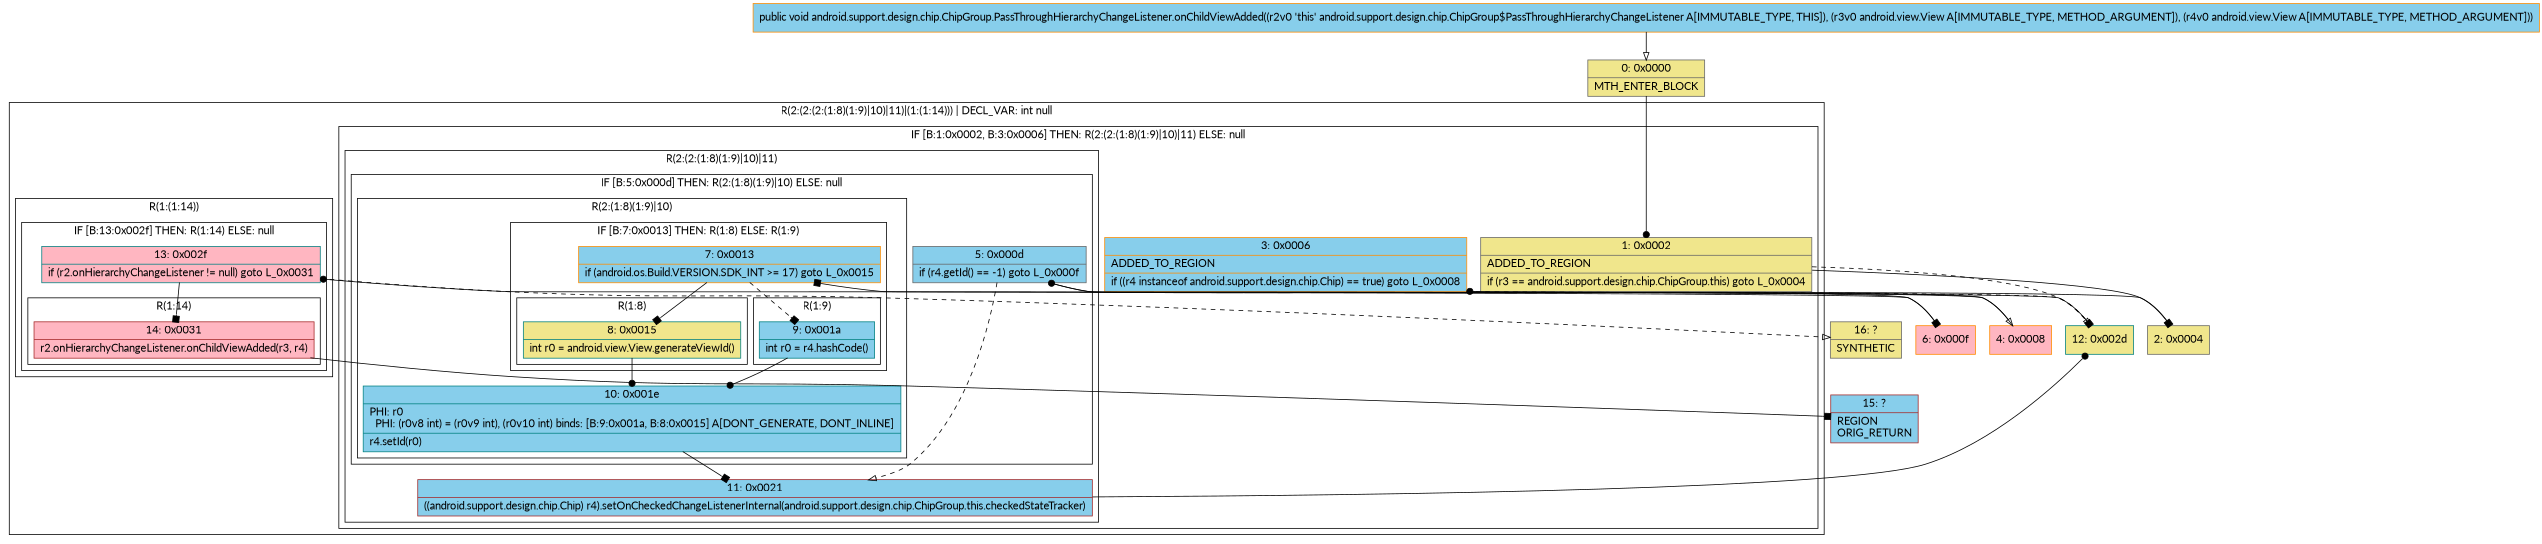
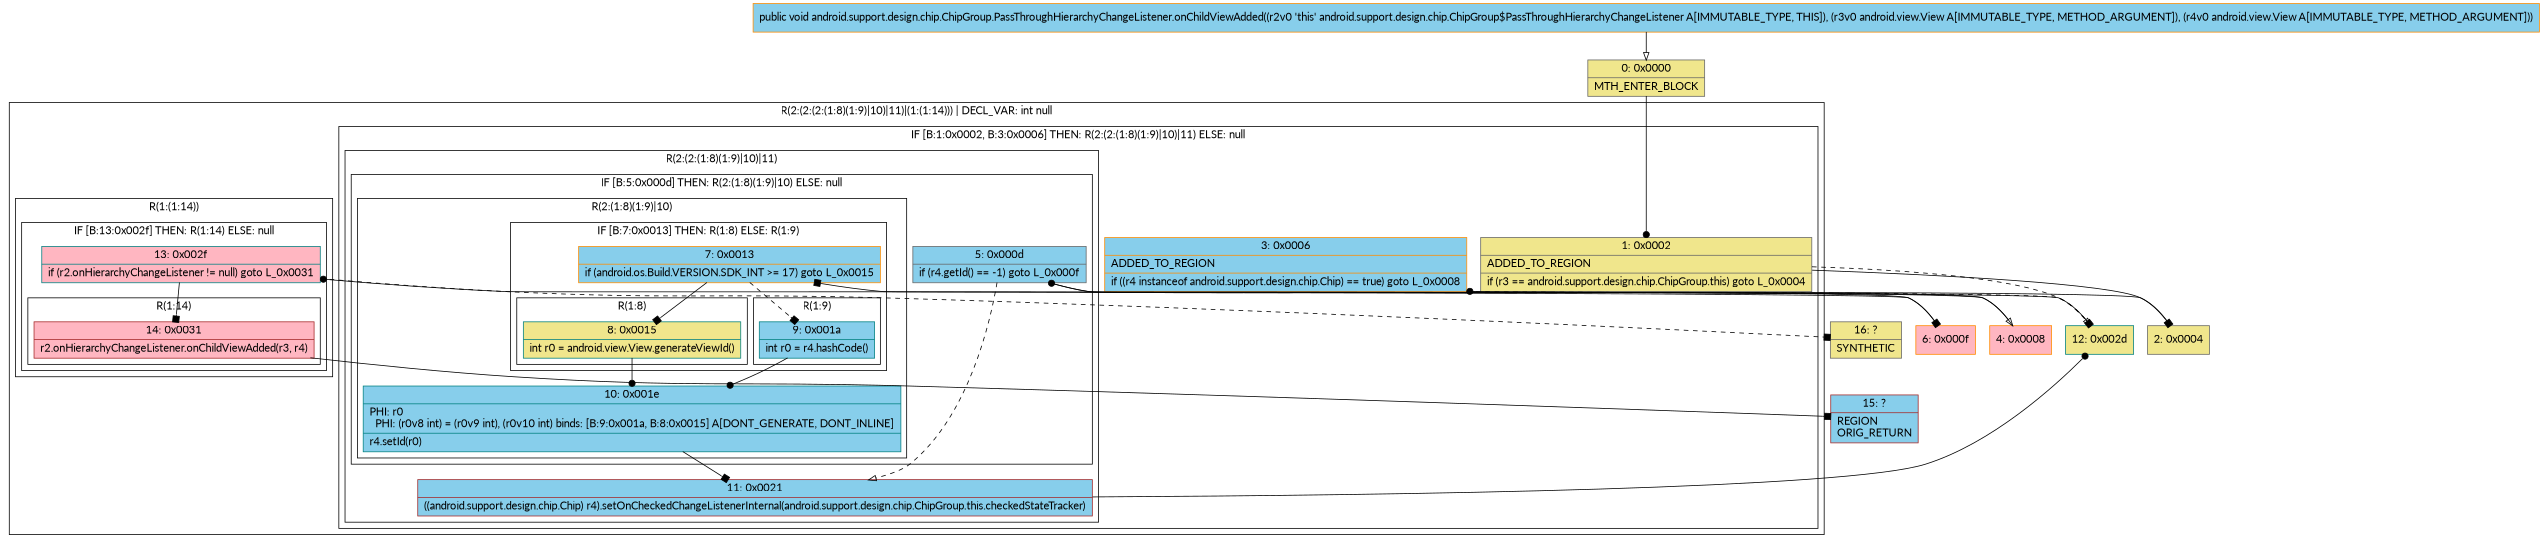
(1071, 304) -> (1071, 304)
